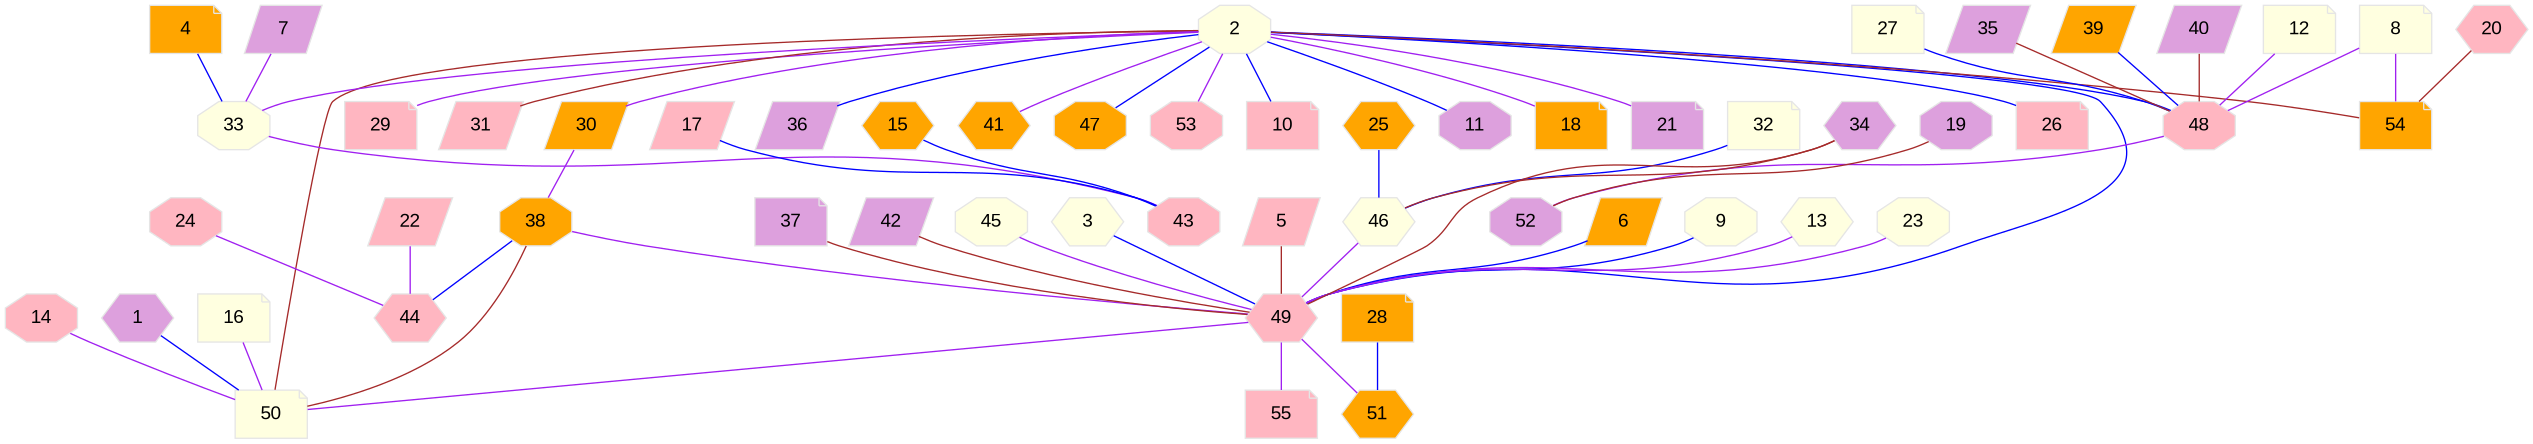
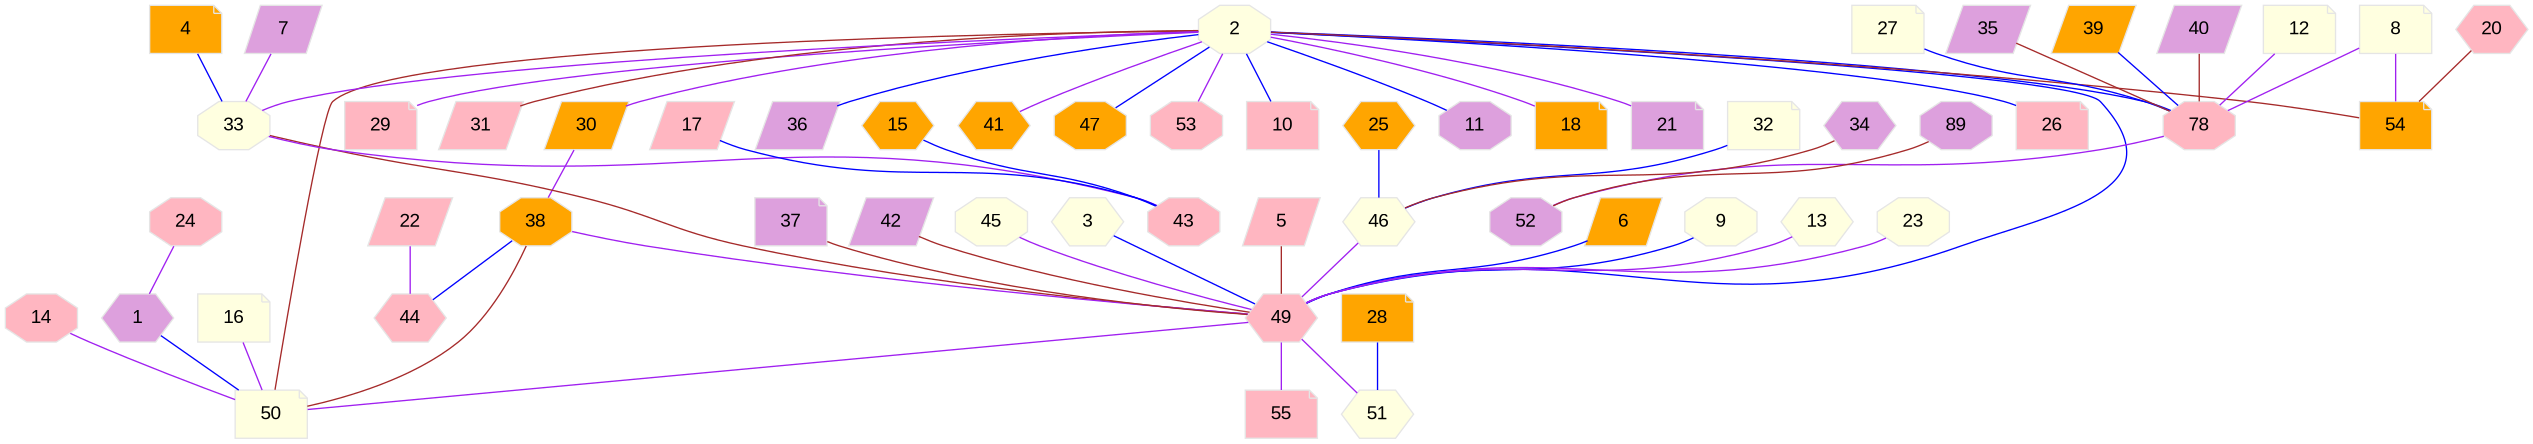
(1956, 126) -> (1956, 126)
(2199, 126) -> (2199, 126)
(1474, 200) -> (754, 248)
(304, 272) -> (162, 270)
(1378, 414) -> (1378, 414)
